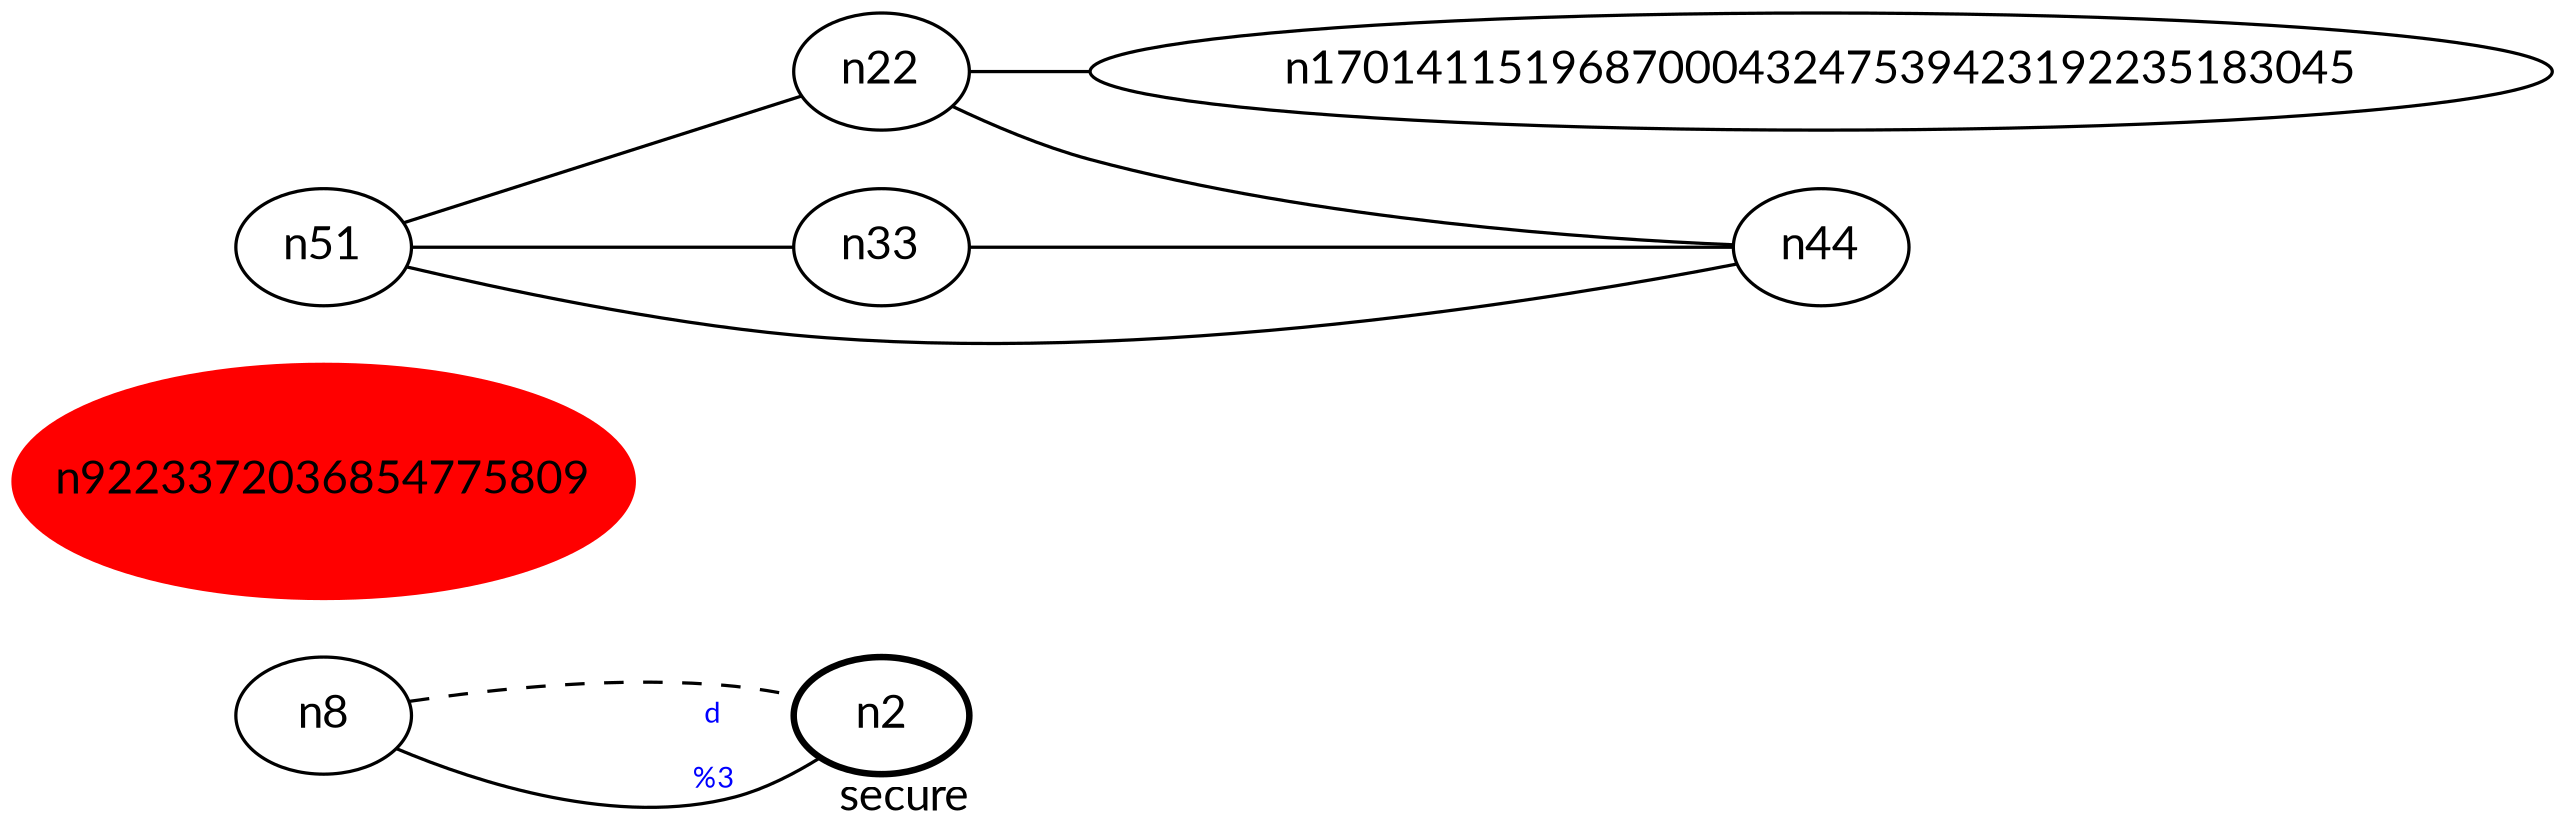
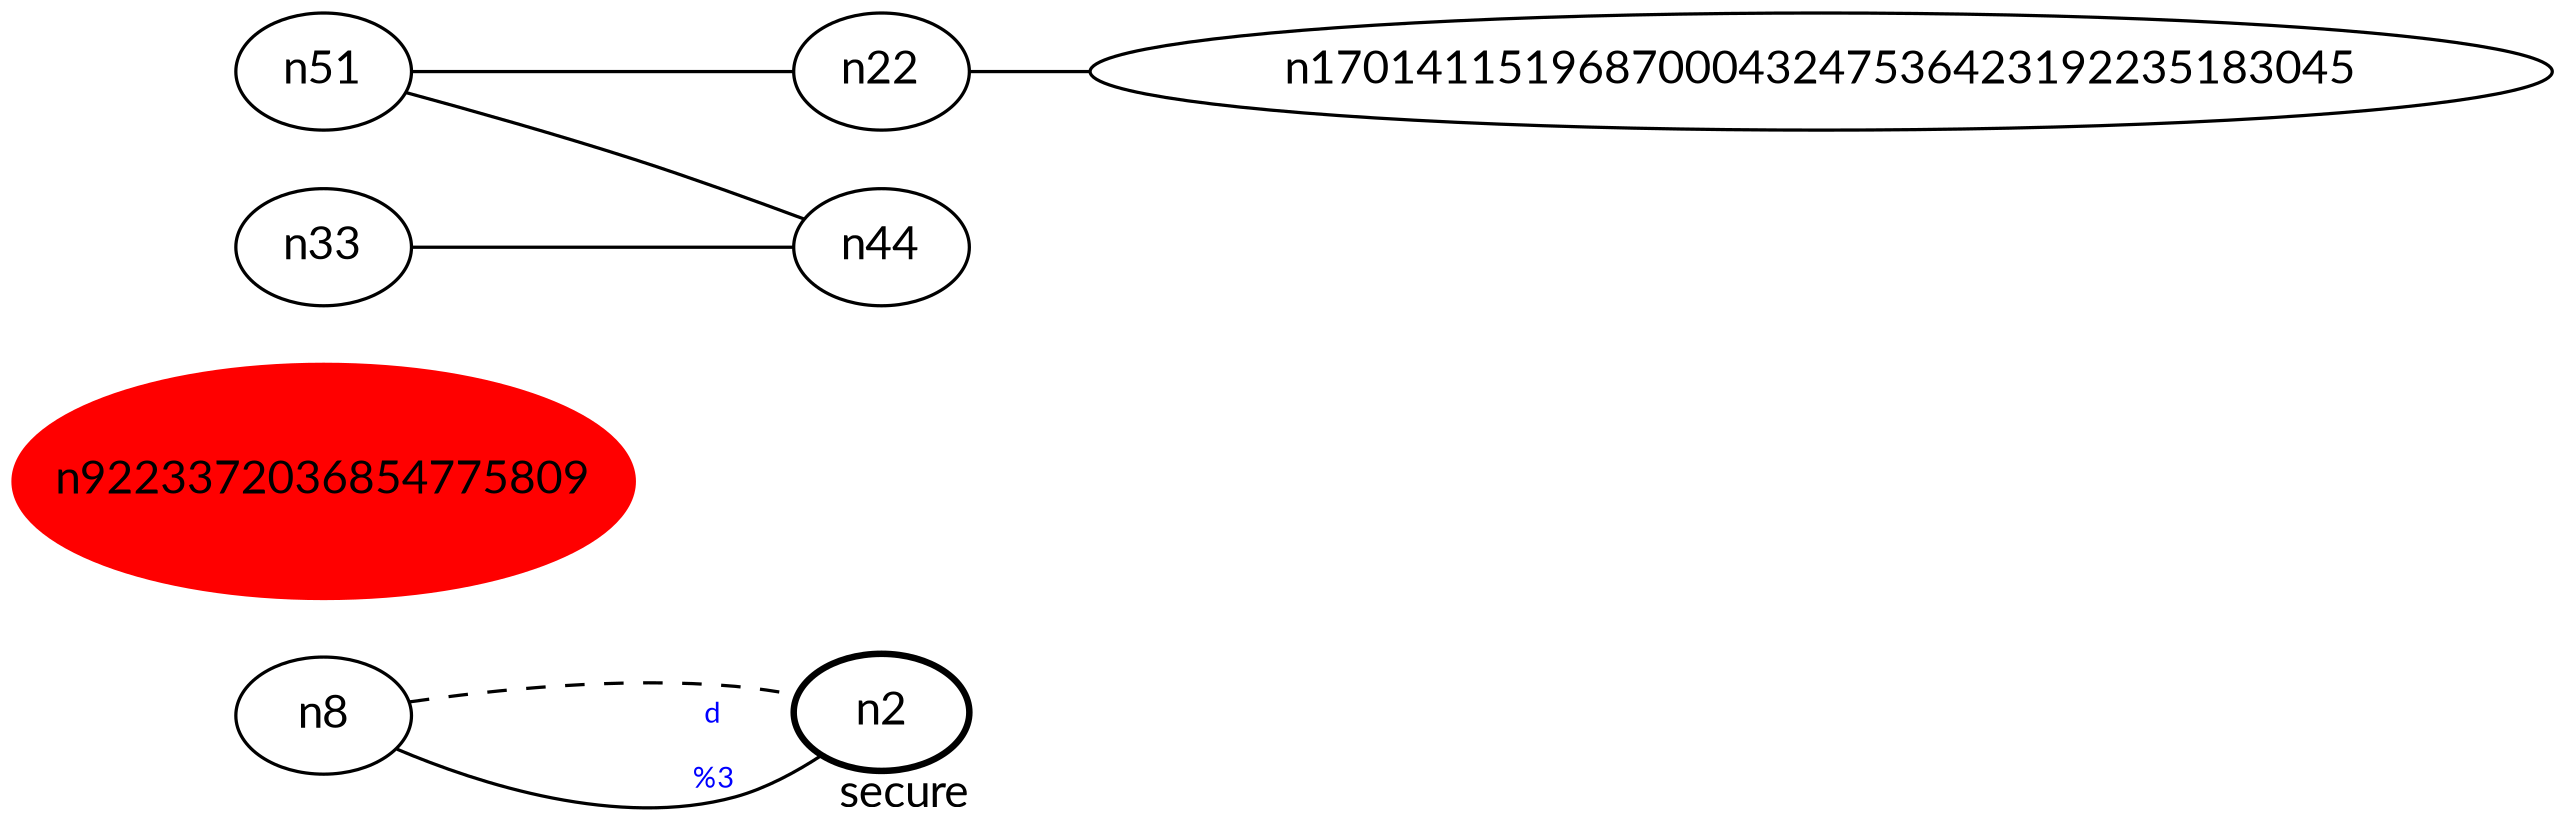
(1821, 72) -> (1821, 72)
(1336, 208) -> none
(603, 247) -> none
